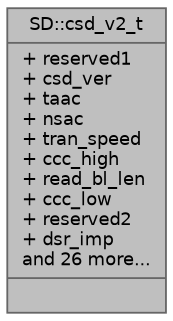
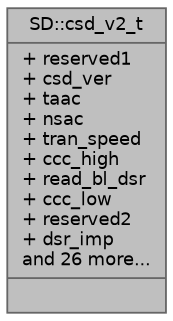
(84, 180) -> (84, 180)
